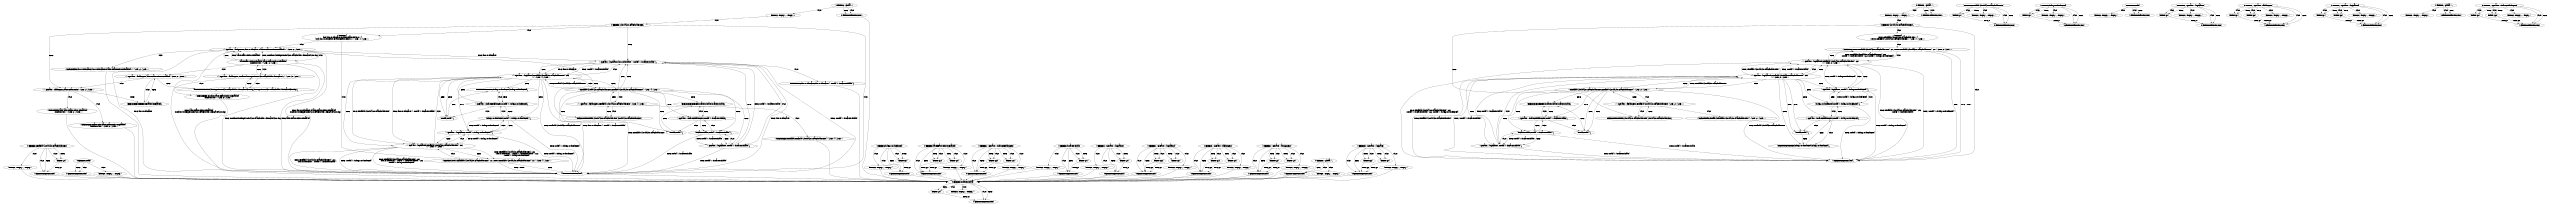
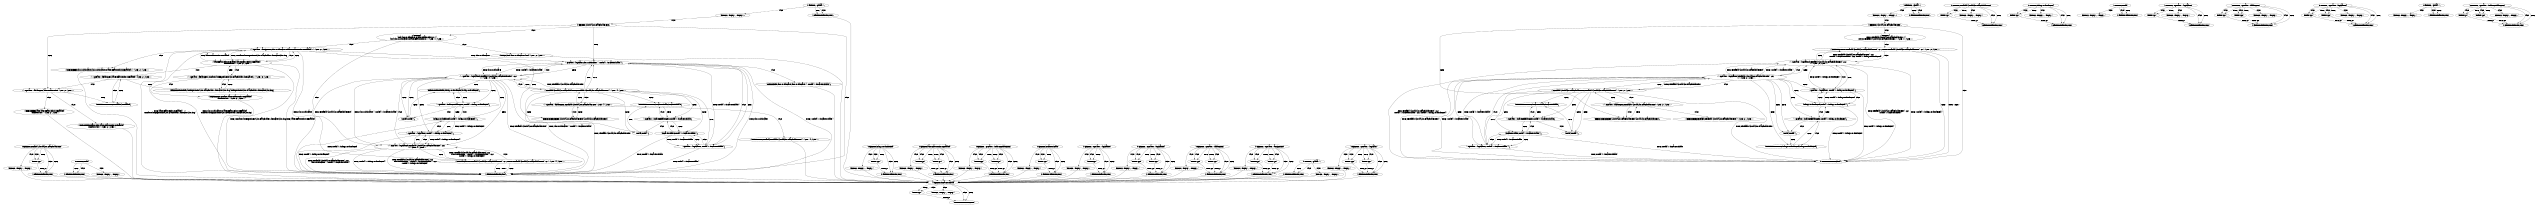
none -> (522, 56)
